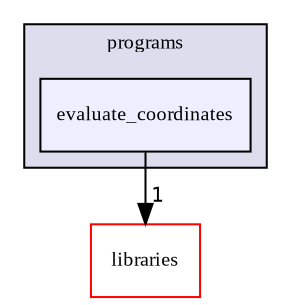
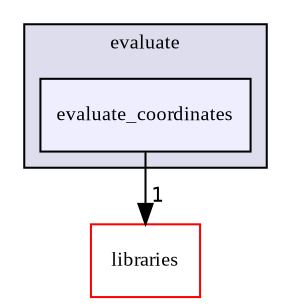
(146, 43) -> (146, 43)
